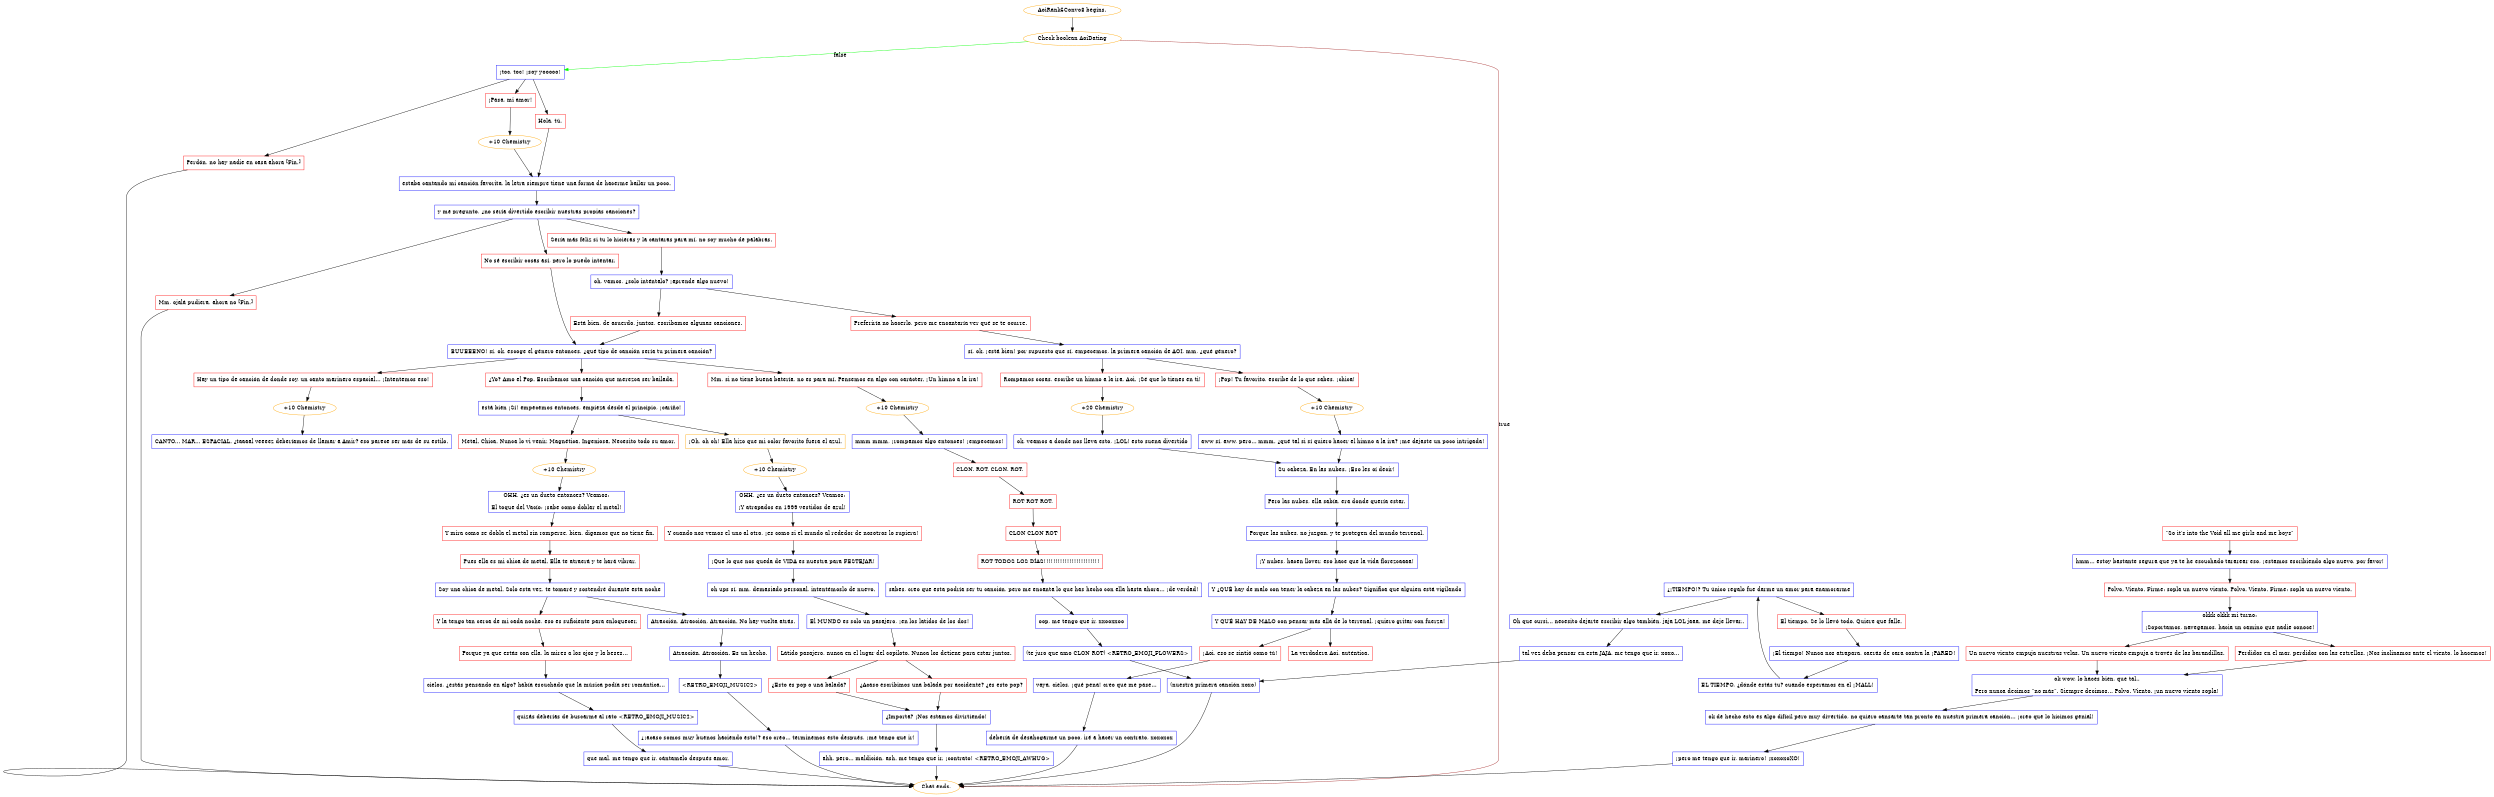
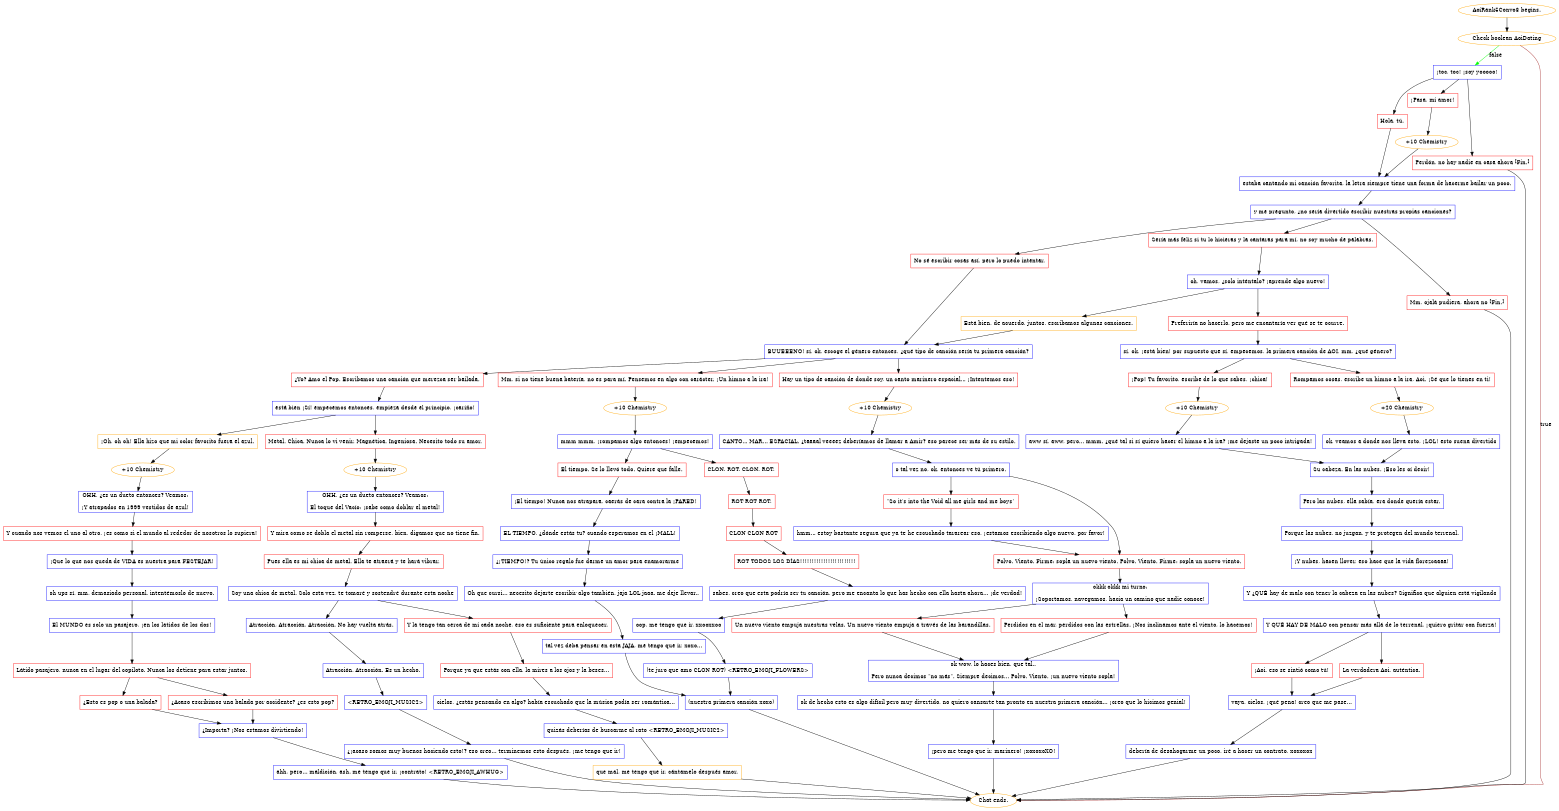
(658, 324) -> (1049, 324)
none -> (951, 470)
(1798, 605) -> (629, 454)
none -> (1339, 686)
(658, 759) -> (667, 772)
